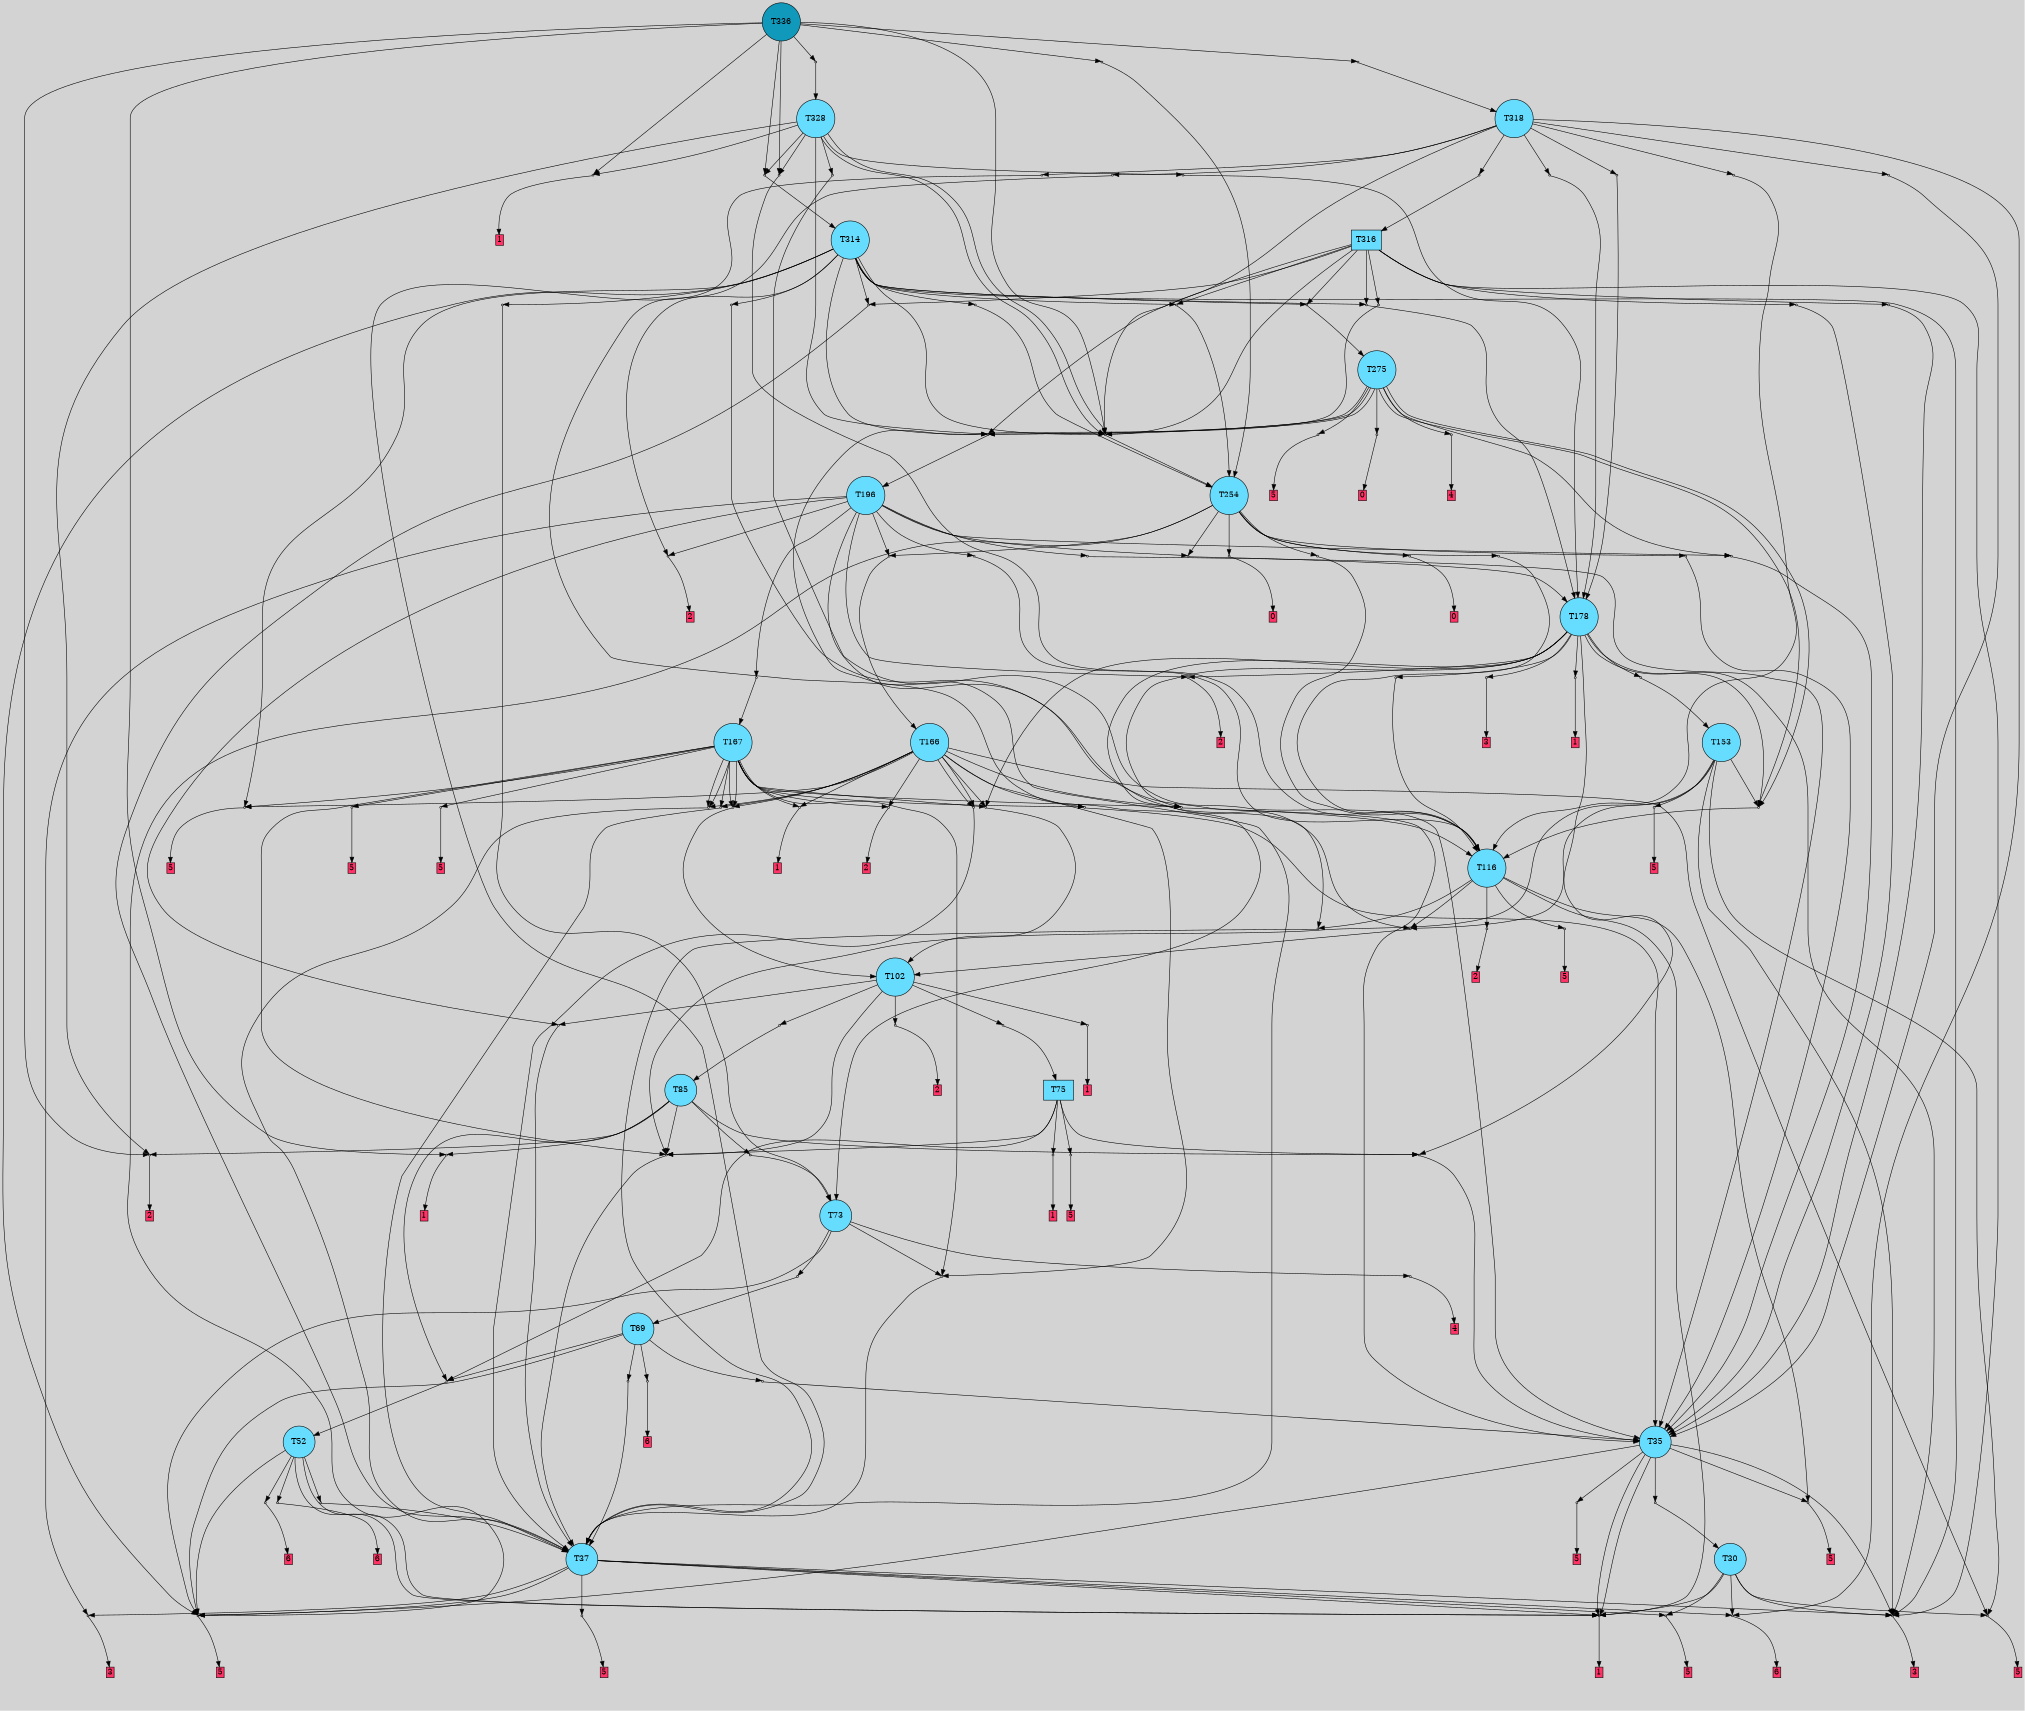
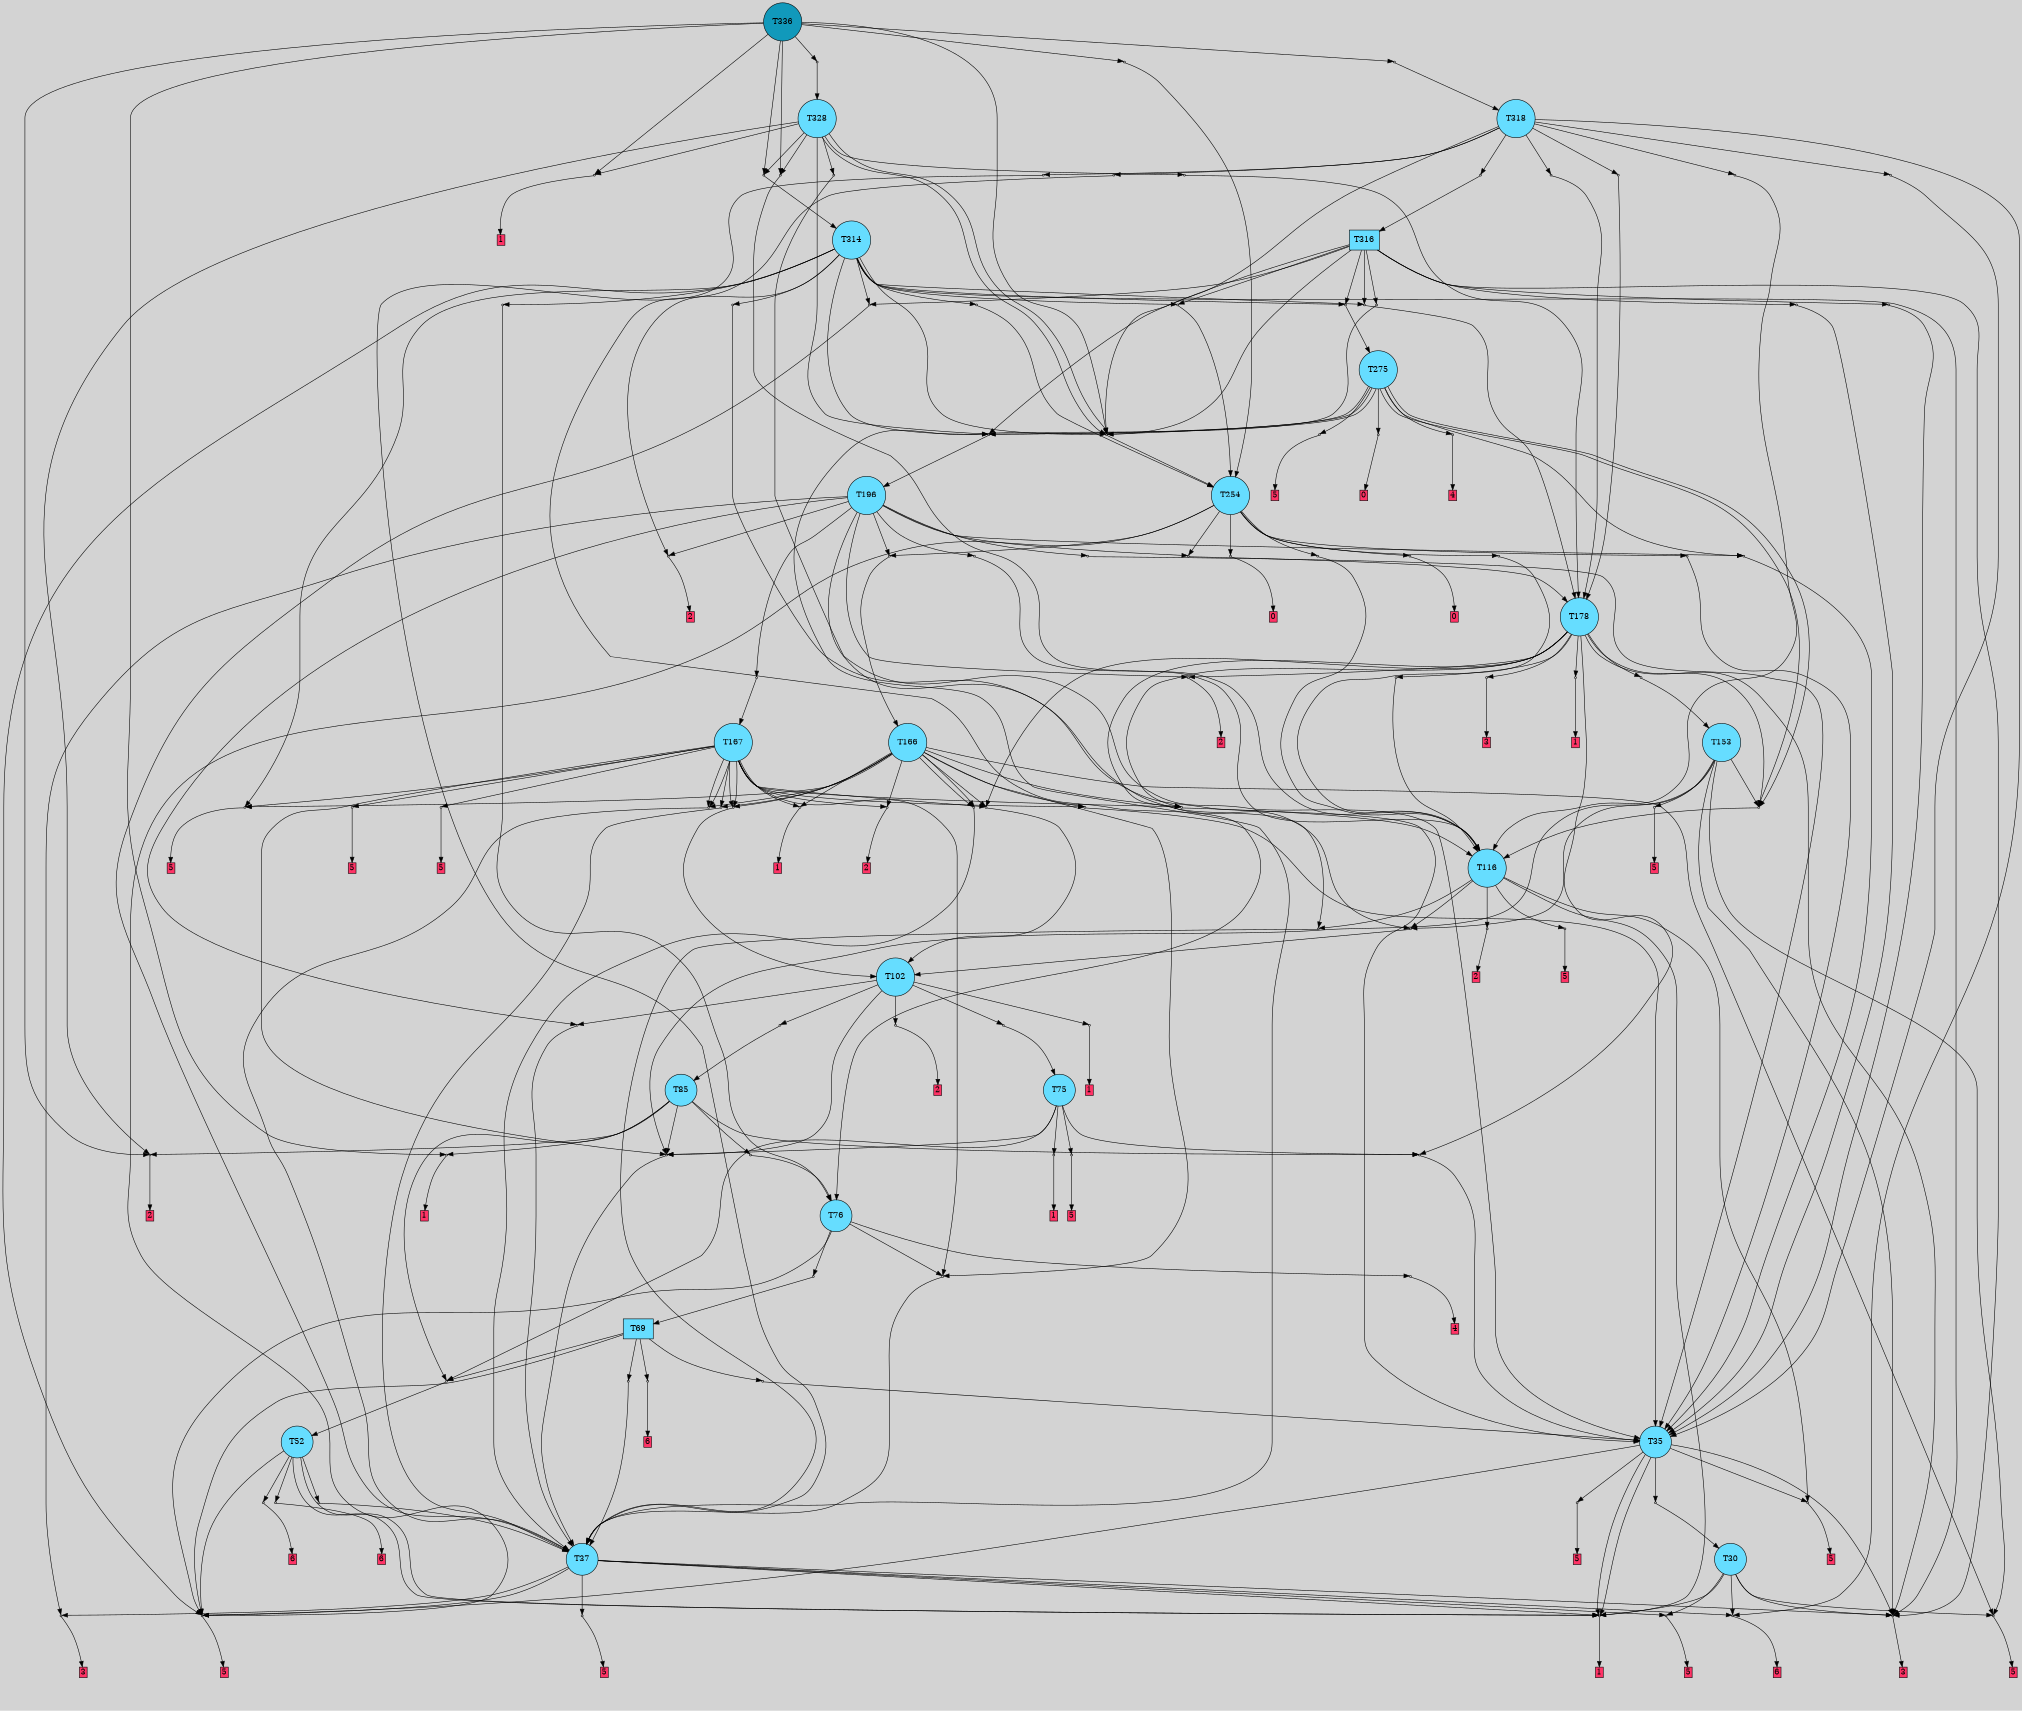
(1059, 1090) -> (1059, 1090)
(836, 1216) -> (836, 1216)
(638, 1329) -> (638, 1329)
